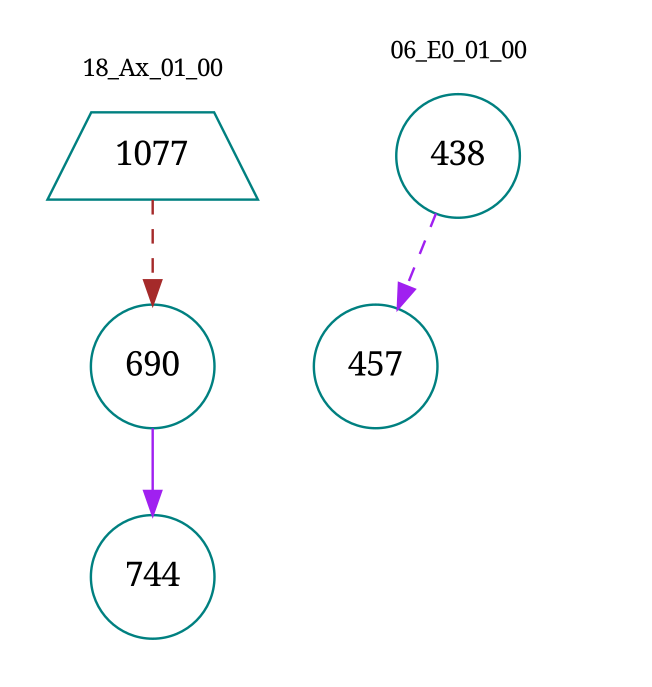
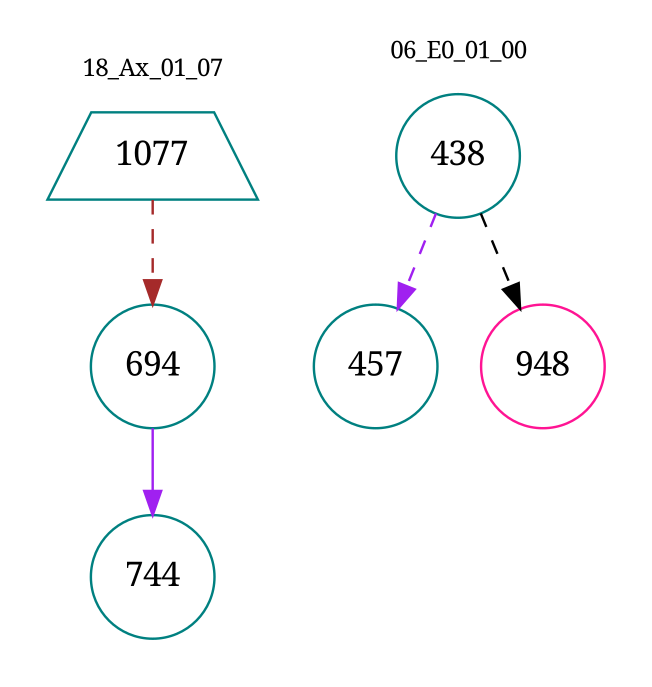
(153, 70) -> (153, 70)
(153, 366) -> (153, 366)
none -> (543, 366)
